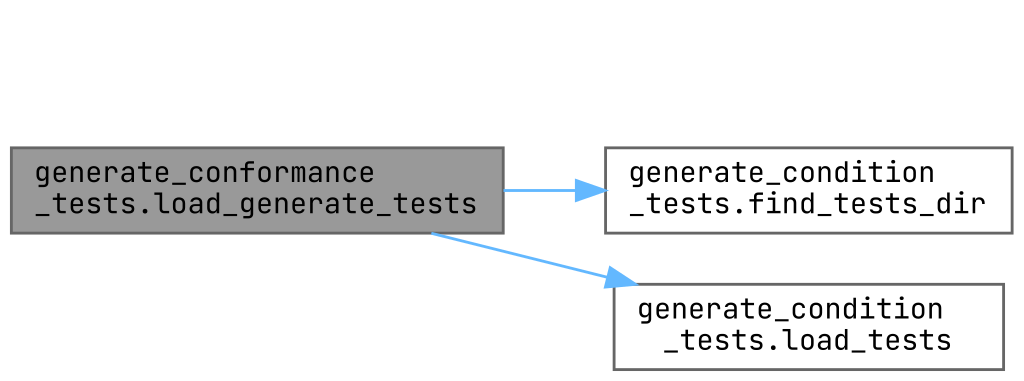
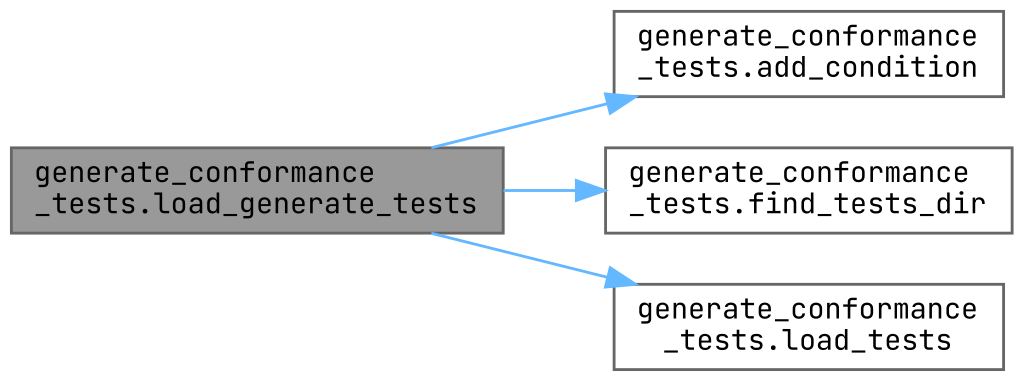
none -> (809, 54)
(809, 190) -> (809, 190)
(809, 327) -> (809, 327)
